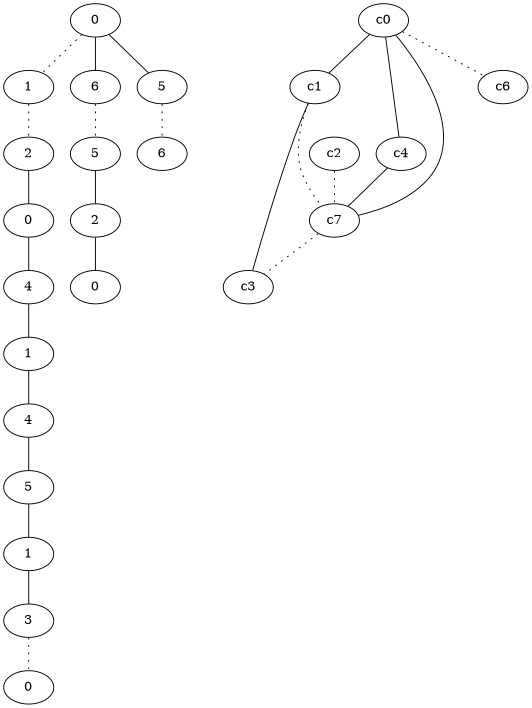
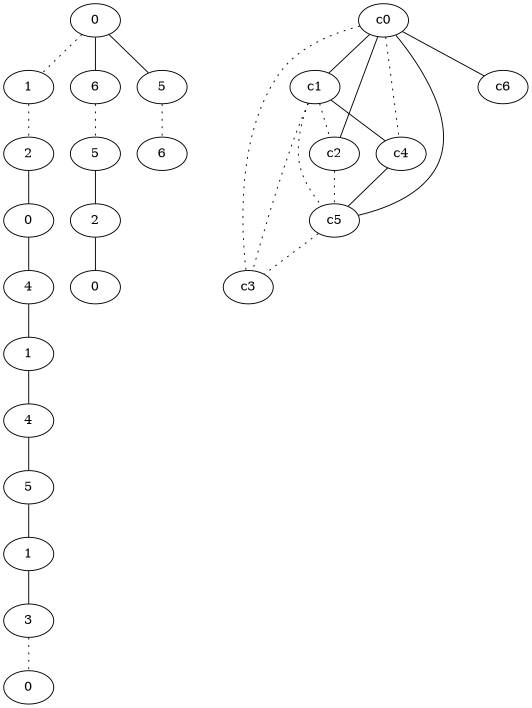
(443, 54) -> (443, 54)
none -> (359, 87)
(392, 87) -> (392, 87)
none -> (358, 120)
none -> (325, 121)
none -> (256, 122)
(278, 186) -> (278, 186)
(334, 220) -> (334, 220)
